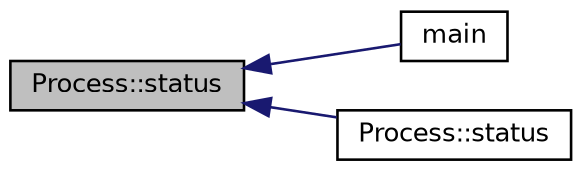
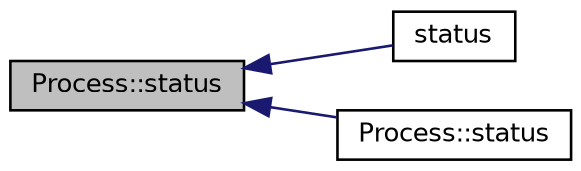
(454, 36) -> (454, 36)
